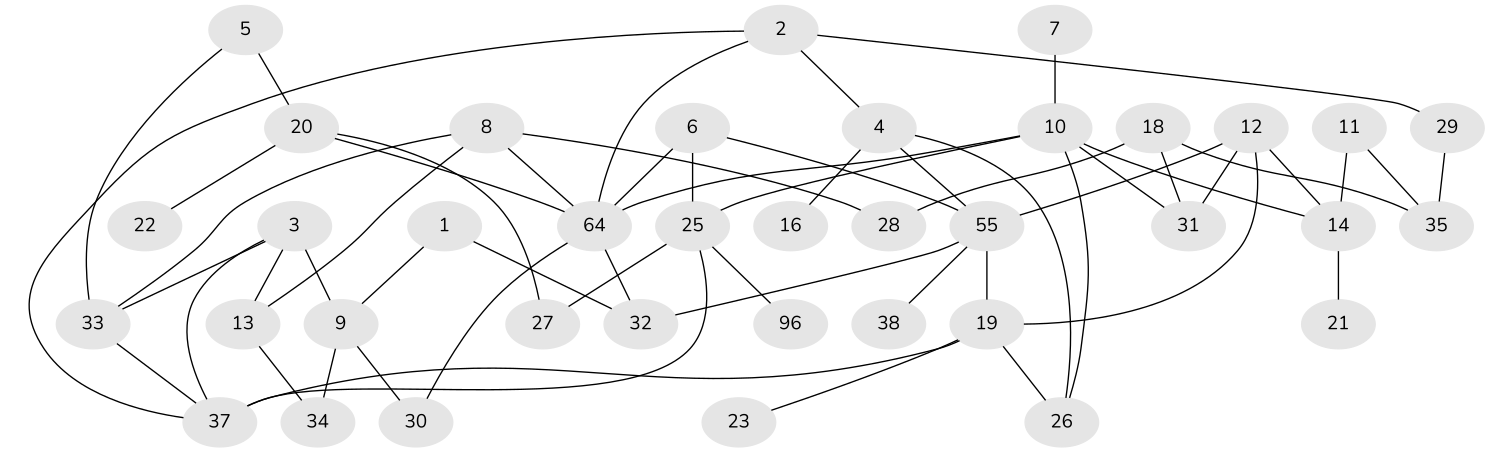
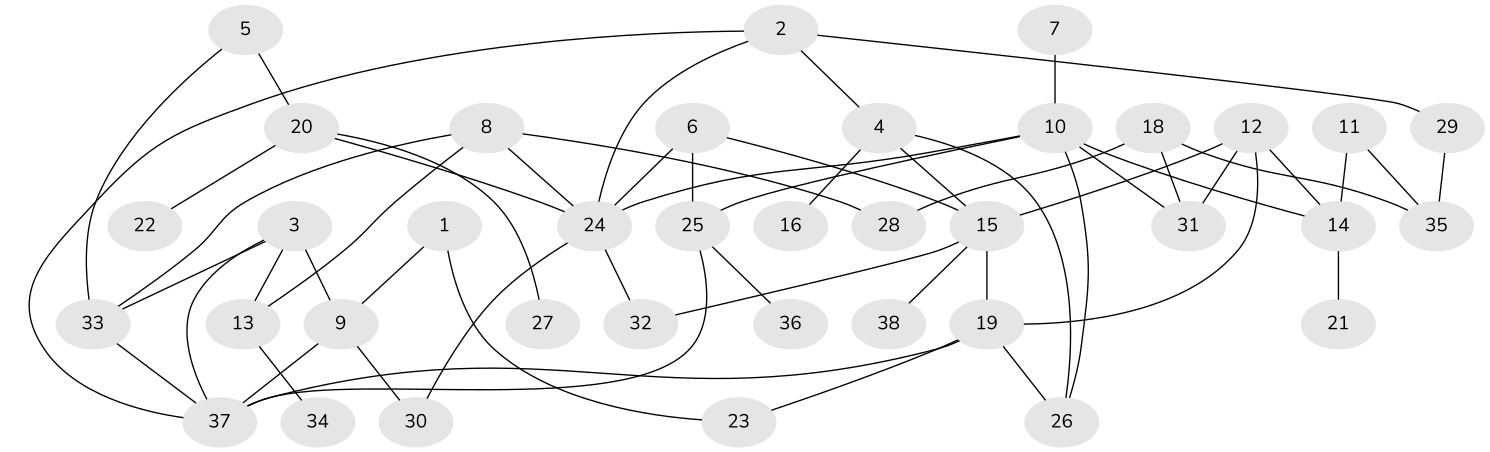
(594, 226) -> (594, 226)
(987, 226) -> (987, 226)
(625, 271) -> none
(543, 275) -> (506, 358)
(791, 324) -> (791, 324)
(330, 373) -> (288, 367)
